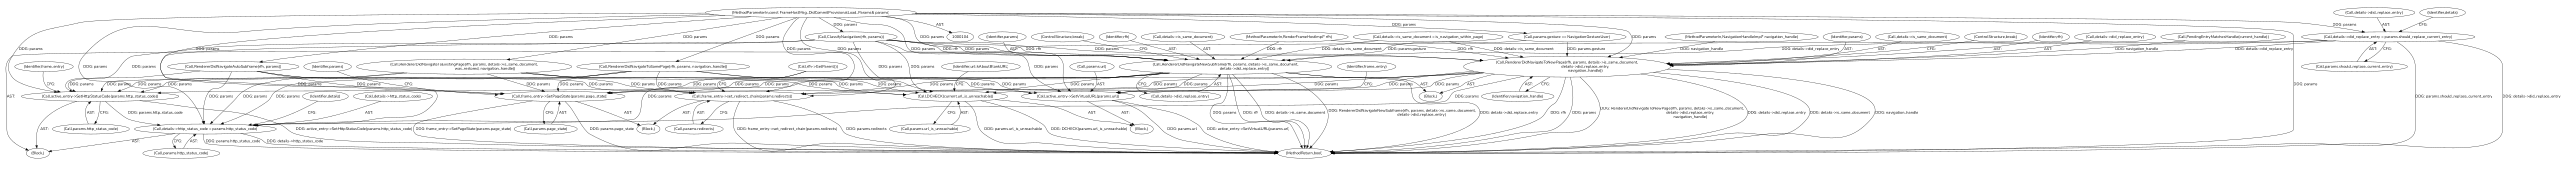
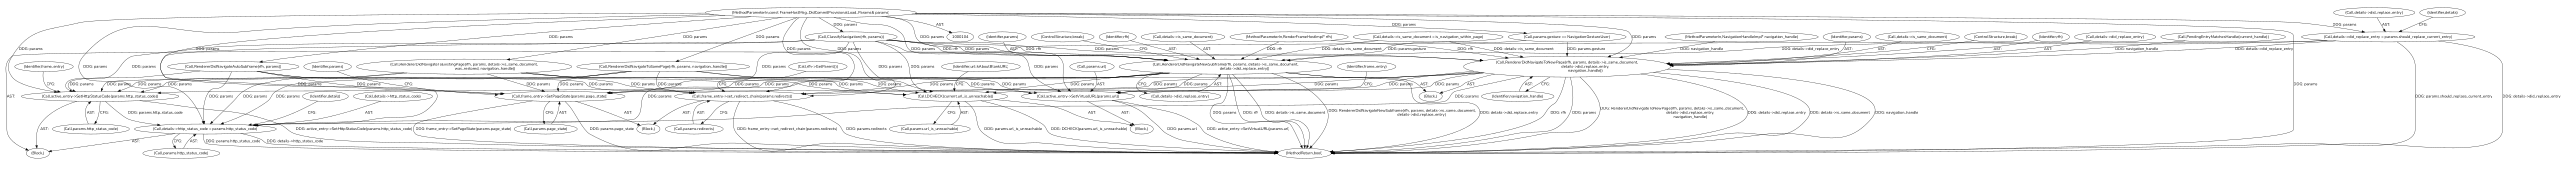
(2354, 67) -> none
(698, 81) -> (756, 73)
